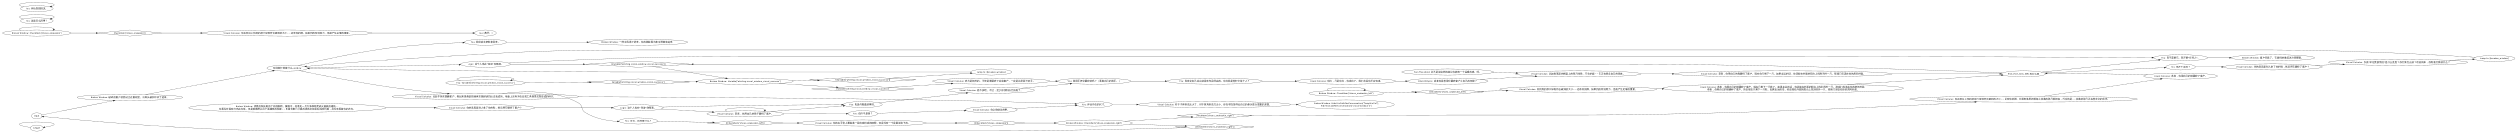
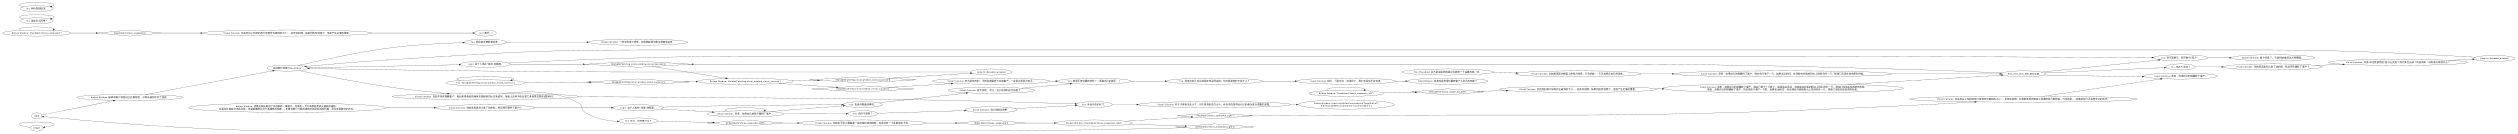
(2097, 74) -> (2093, 76)
(1508, 78) -> none
